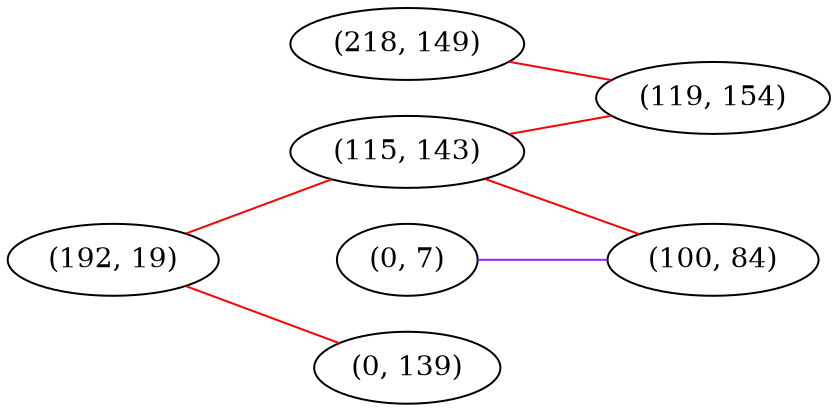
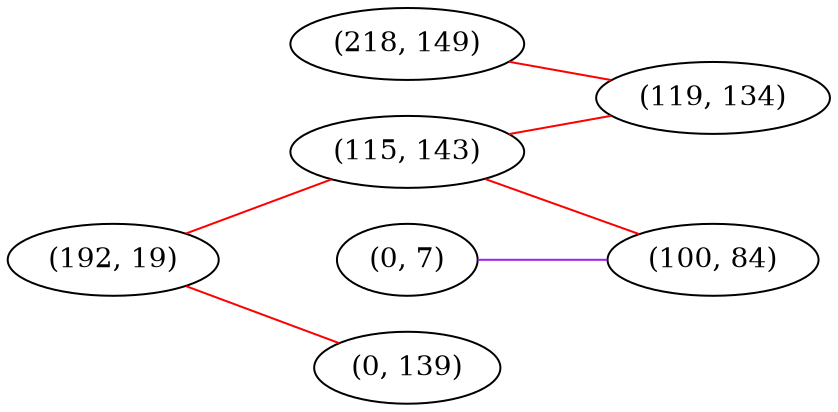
(713, 98) -> (713, 98)
